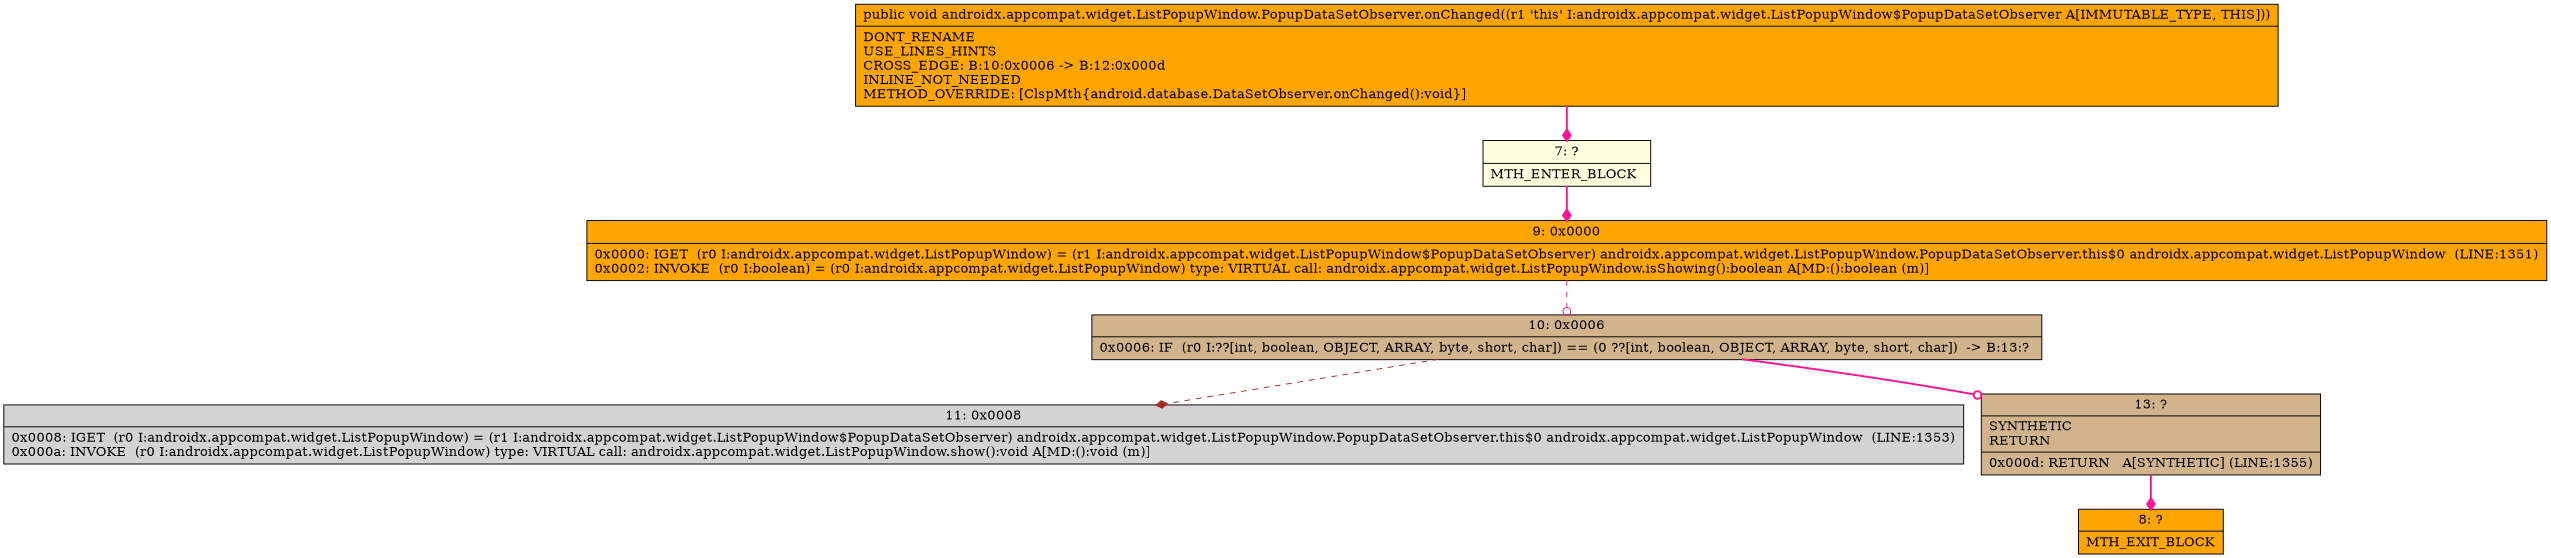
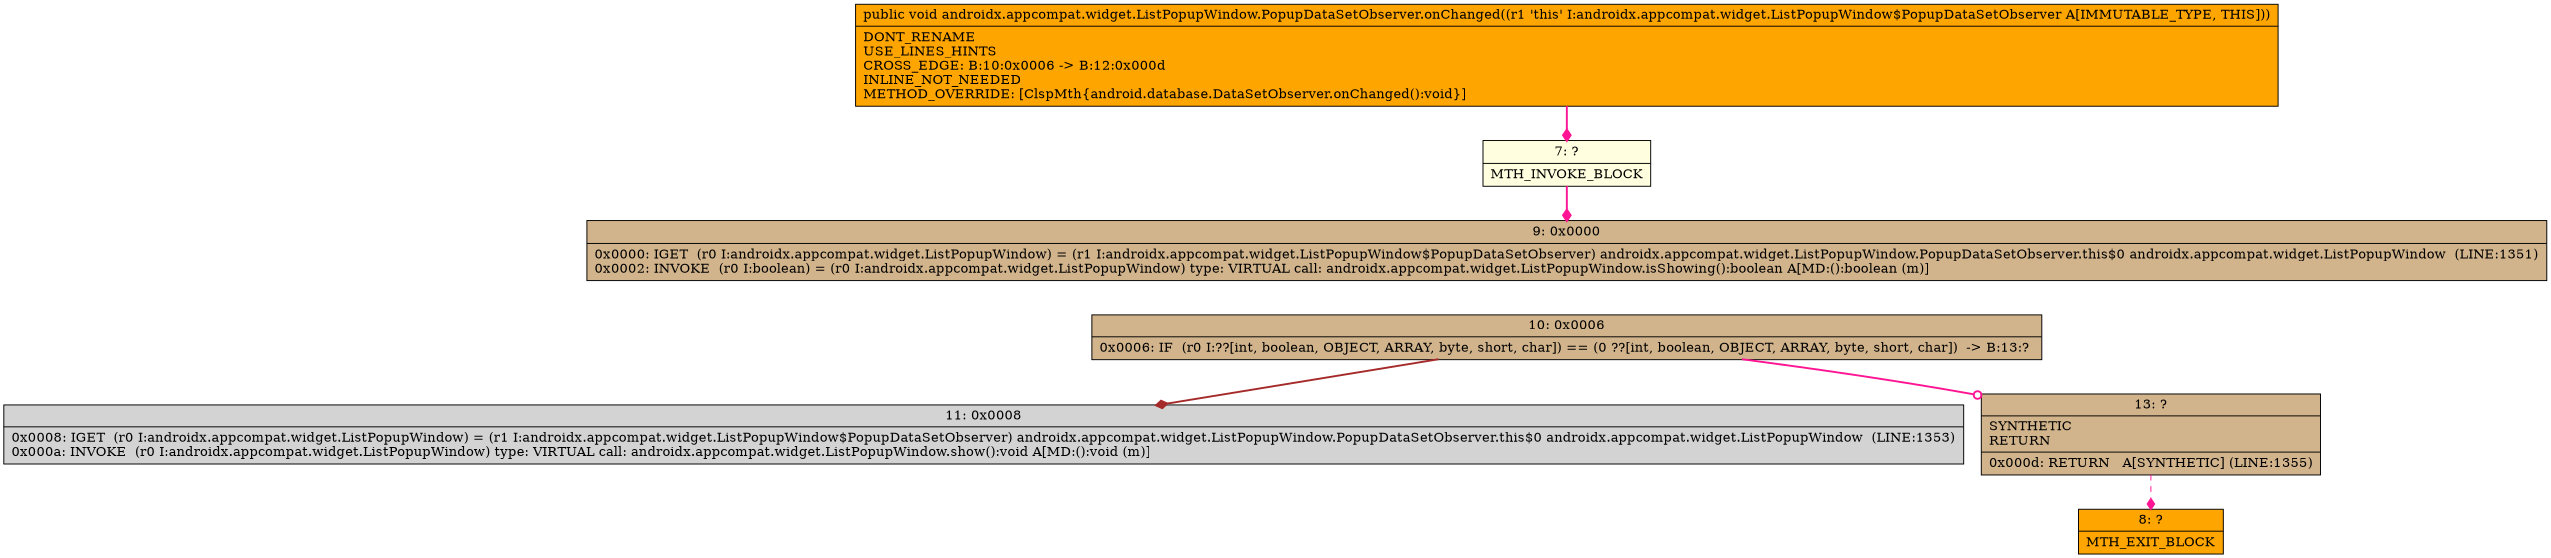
(1564, 174) -> (1567, 174)
(1567, 251) -> (1567, 251)
(1567, 294) -> none
(1303, 381) -> (1303, 381)
(2151, 486) -> (2151, 486)
